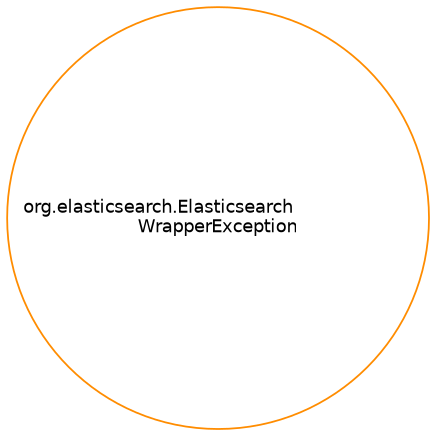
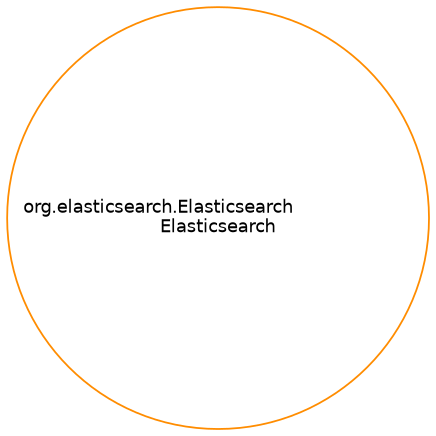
(218, 218) -> (218, 218)
